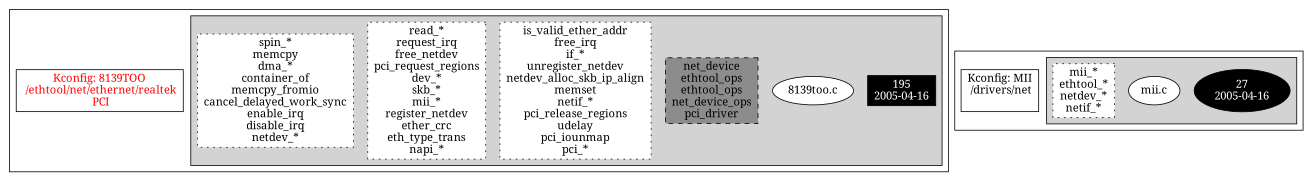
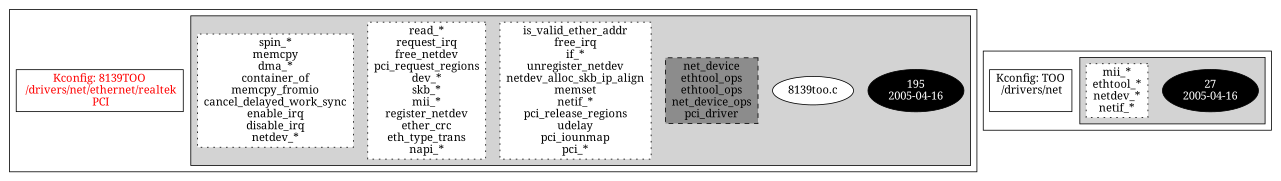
(100, 91) -> (100, 91)
(902, 91) -> (916, 91)
(1000, 91) -> (1031, 91)
(1154, 91) -> none
